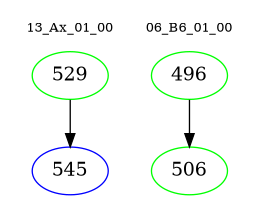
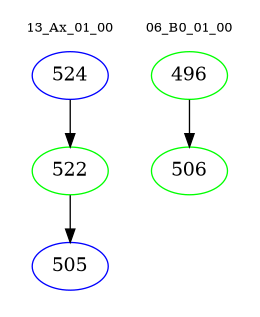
(189, 28) -> (189, 28)
none -> (70, 76)
(70, 76) -> (70, 171)
(70, 171) -> (70, 266)
